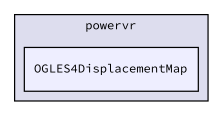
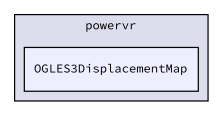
(111, 69) -> (111, 69)
